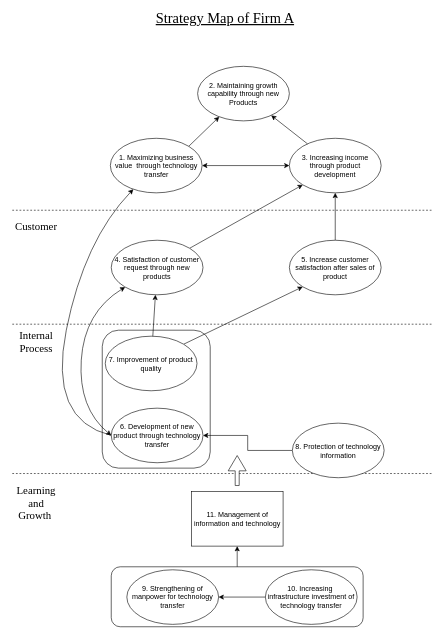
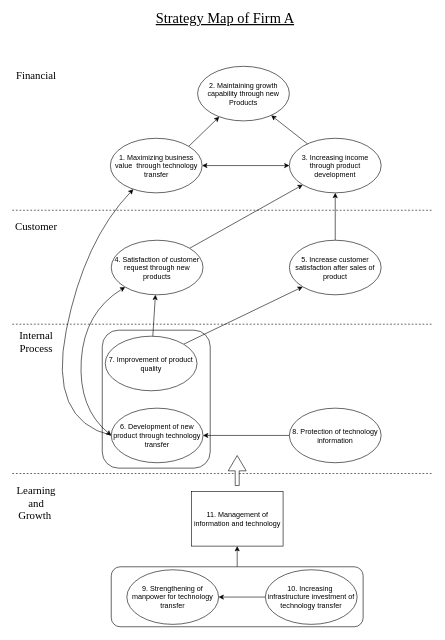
none -> (36, 76)
(338, 451) -> (335, 436)
